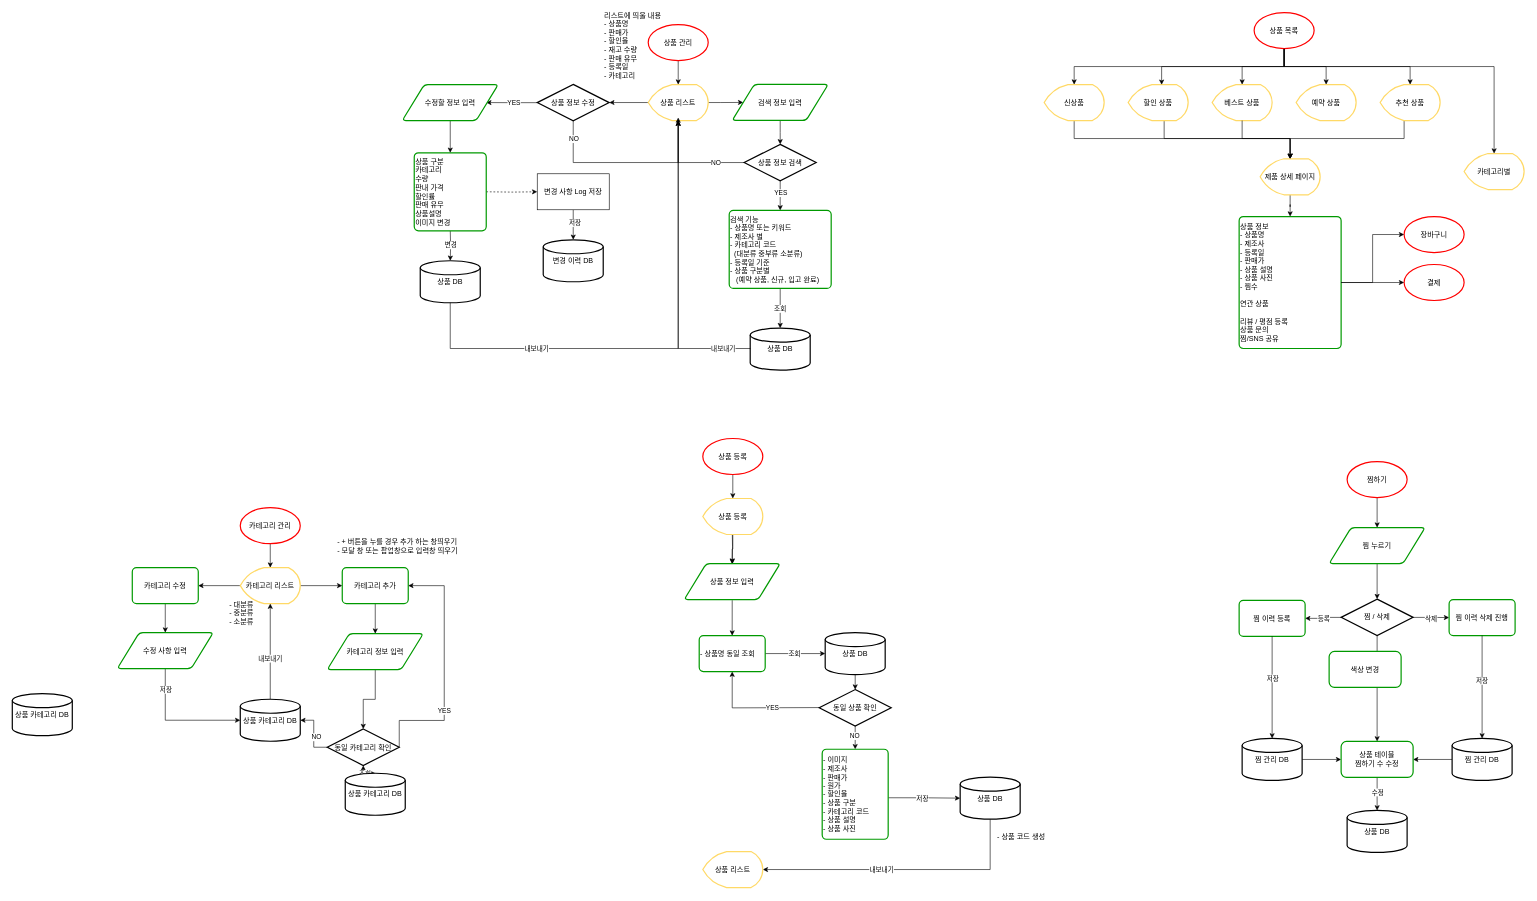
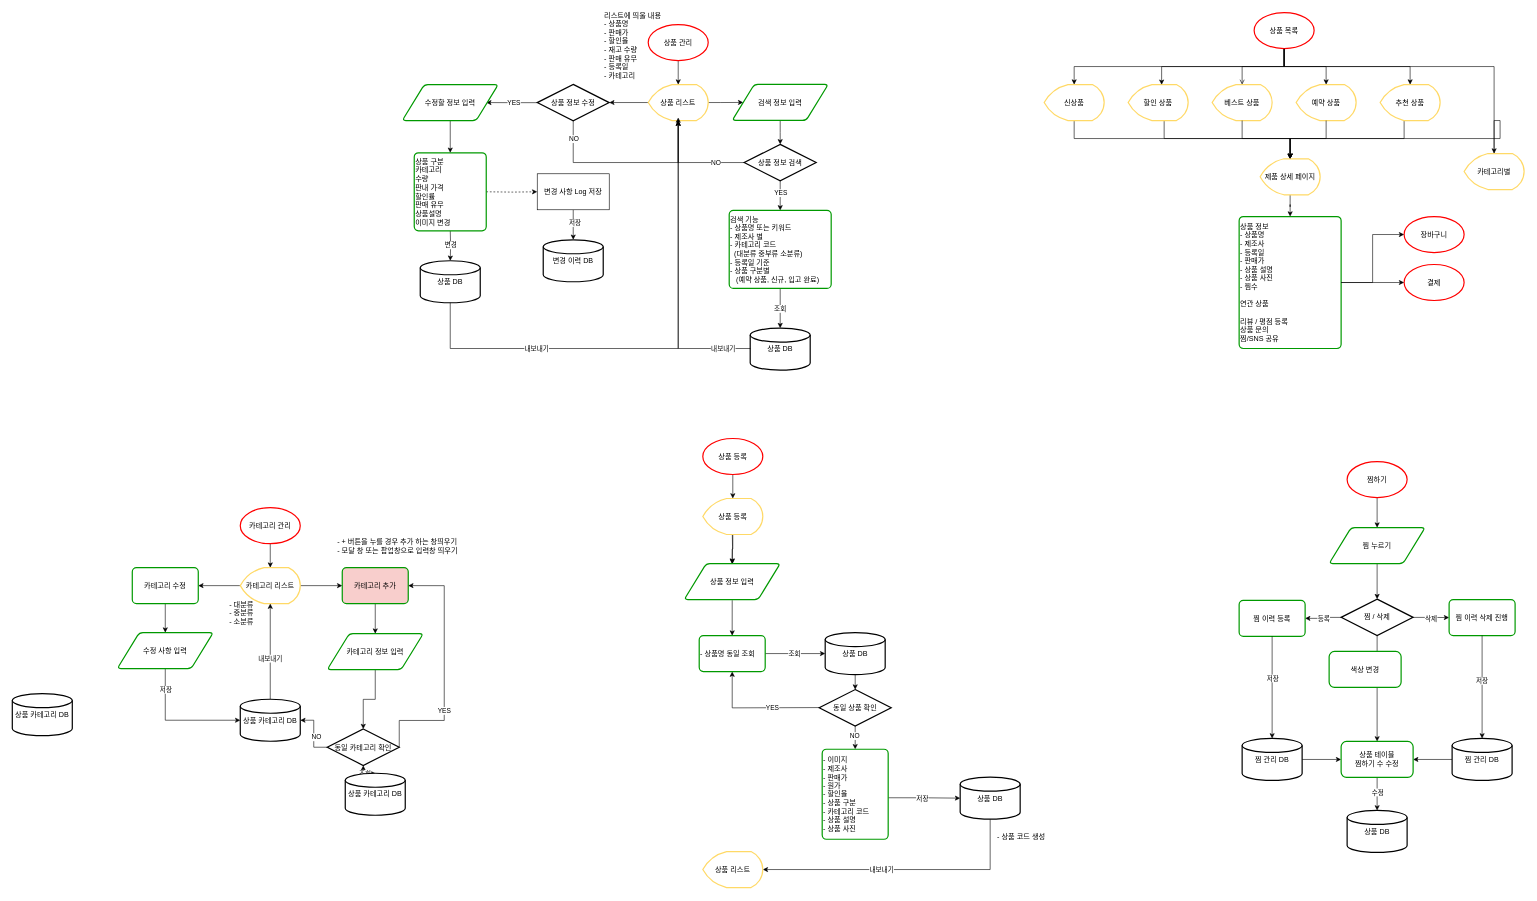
(1242, 78) -> (1242, 80)
none -> (1326, 128)
none -> (1464, 138)
(375, 585) -> (375, 585)
